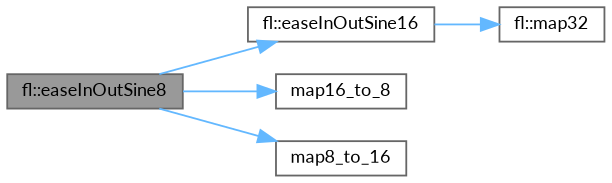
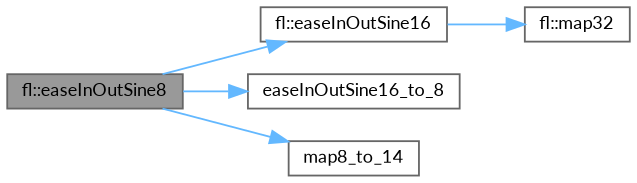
(341, 91) -> (354, 91)
(341, 158) -> (354, 158)
